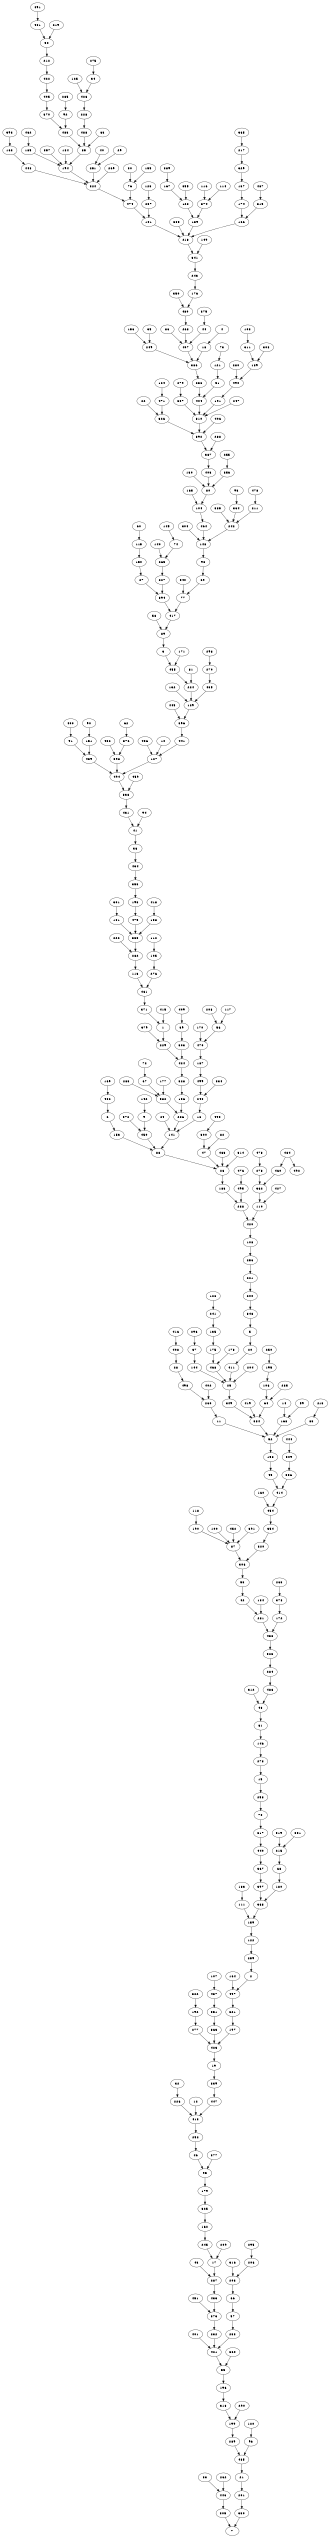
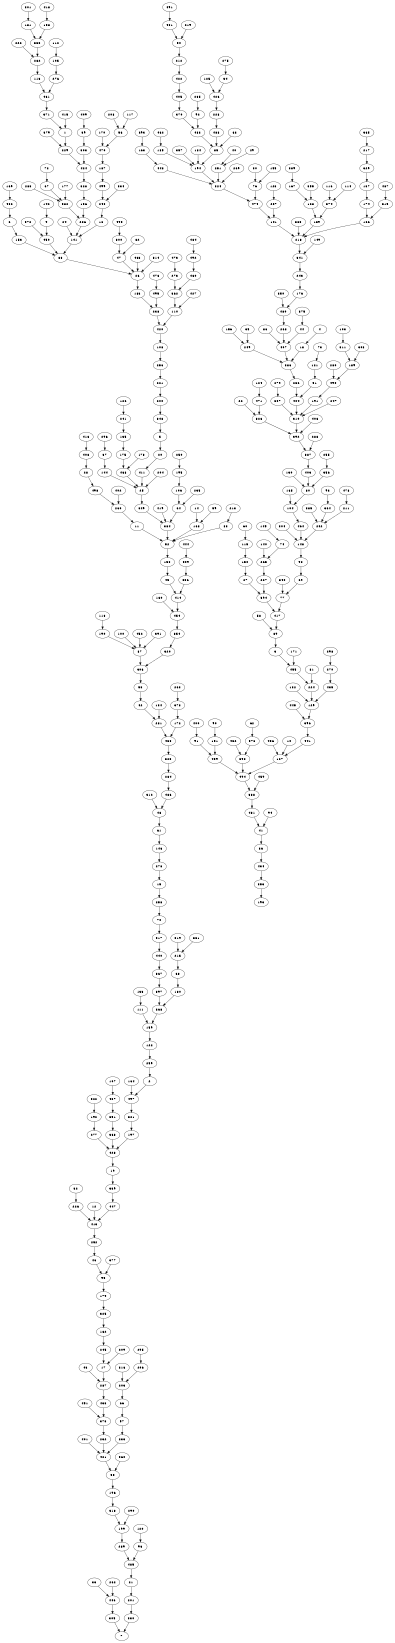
(135, 920) -> none
(284, 1161) -> (194, 266)
